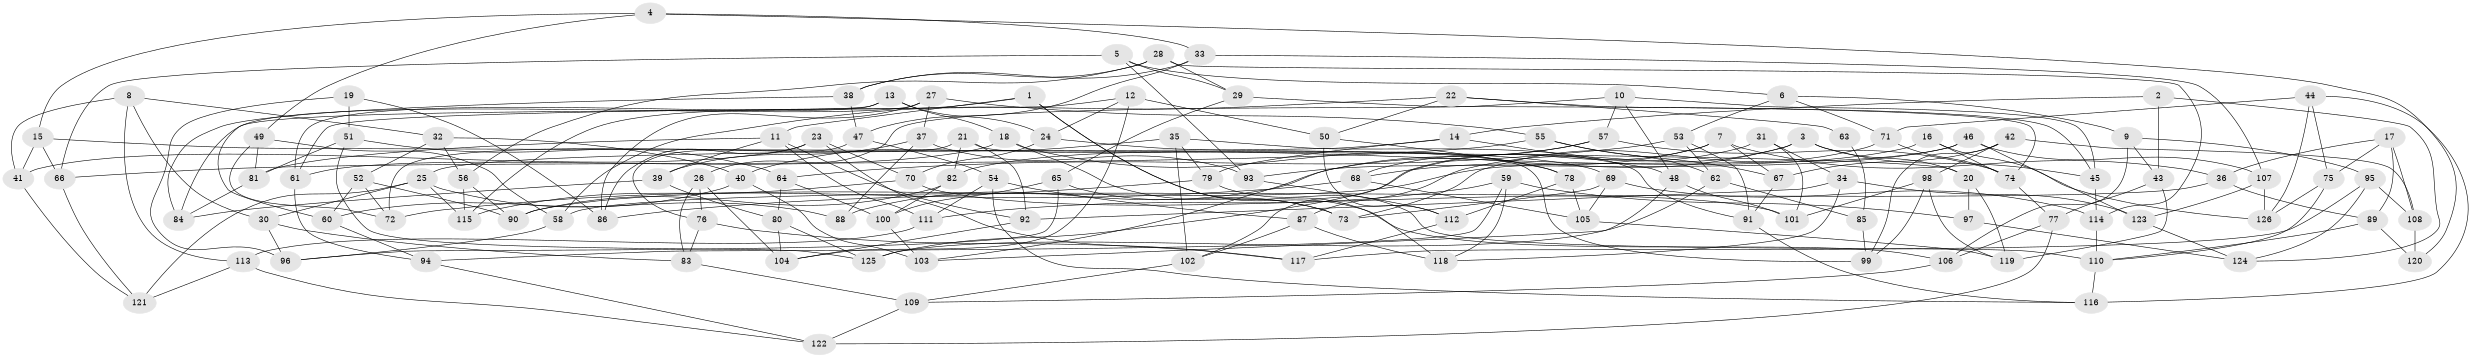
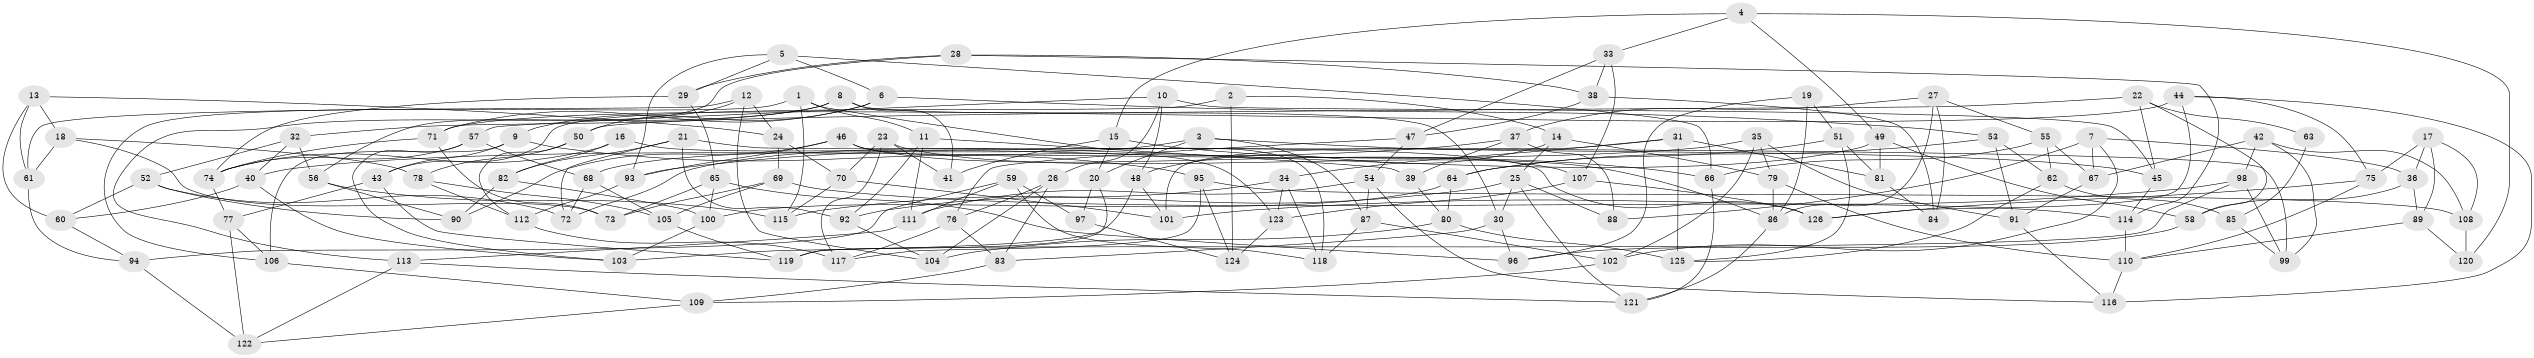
(524, 145) -> (1818, 166)
(406, 196) -> none
(71, 247) -> (1713, 275)
